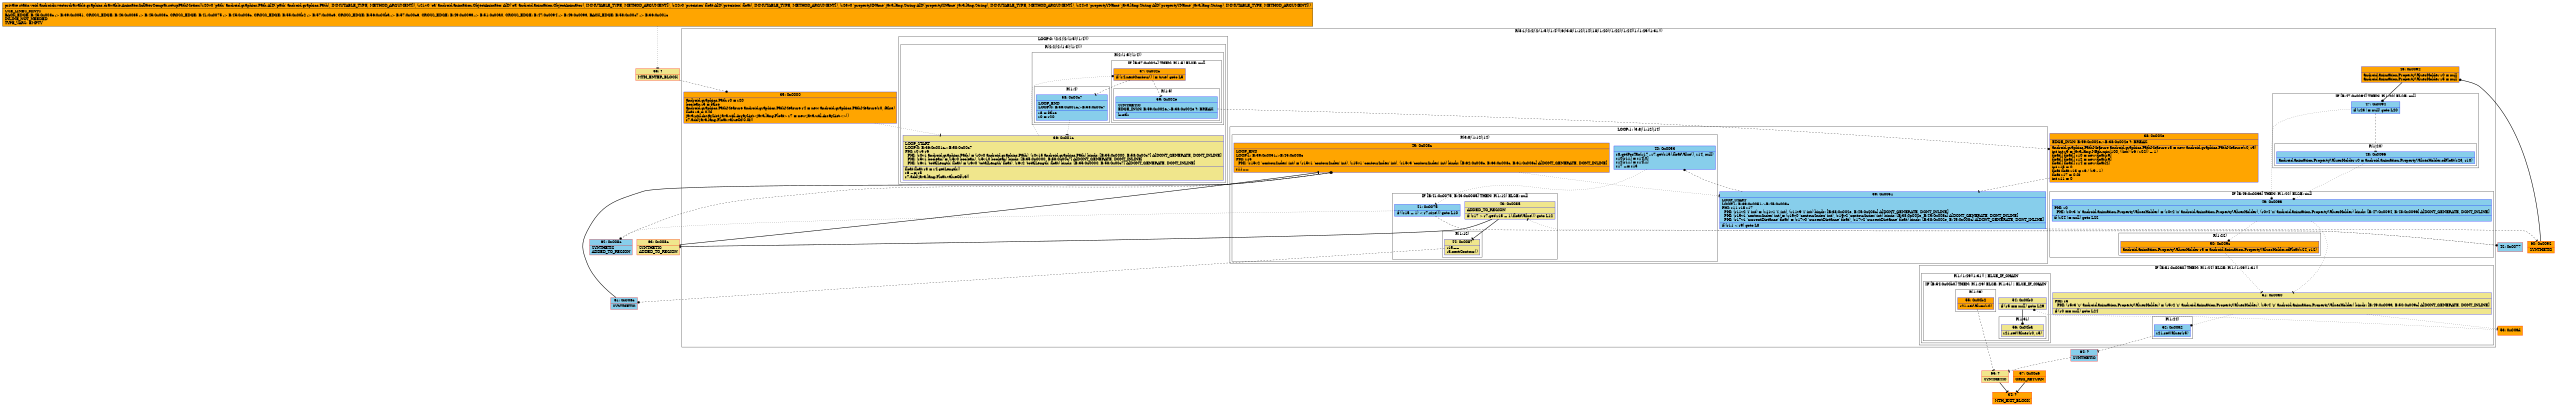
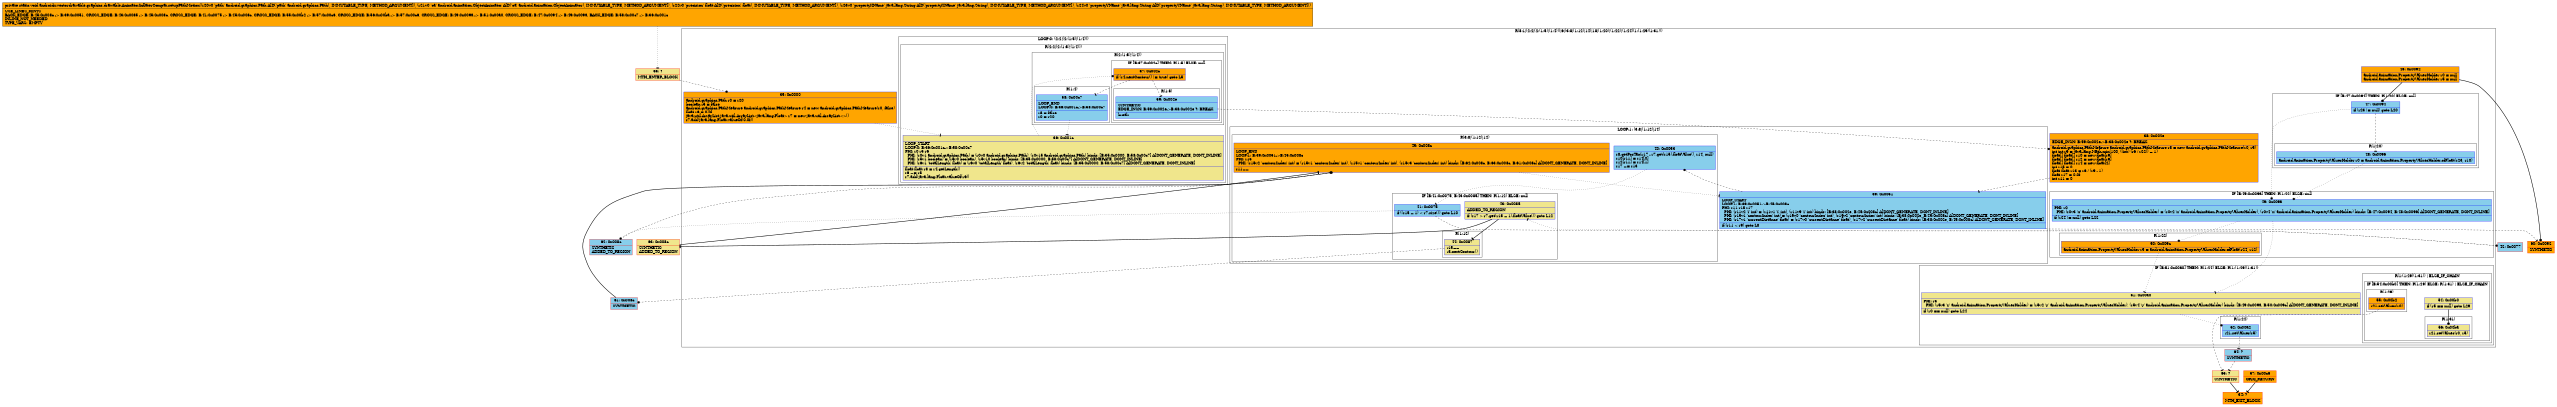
(2521, 148) -> (2521, 147)
(2510, 331) -> none
